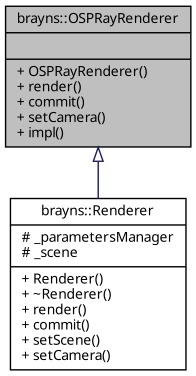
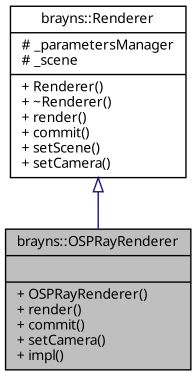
(98, 180) -> (98, 210)
